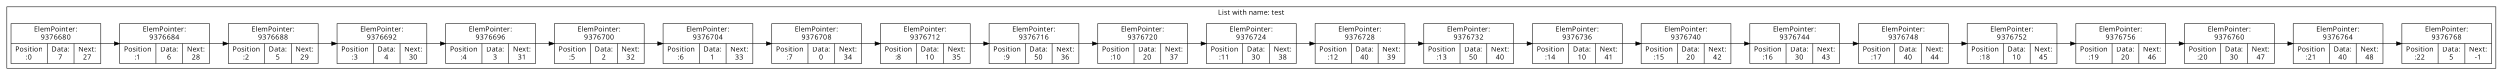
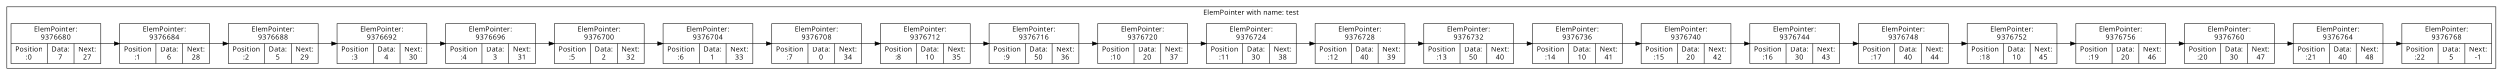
(1251, 13) -> (1251, 13)
